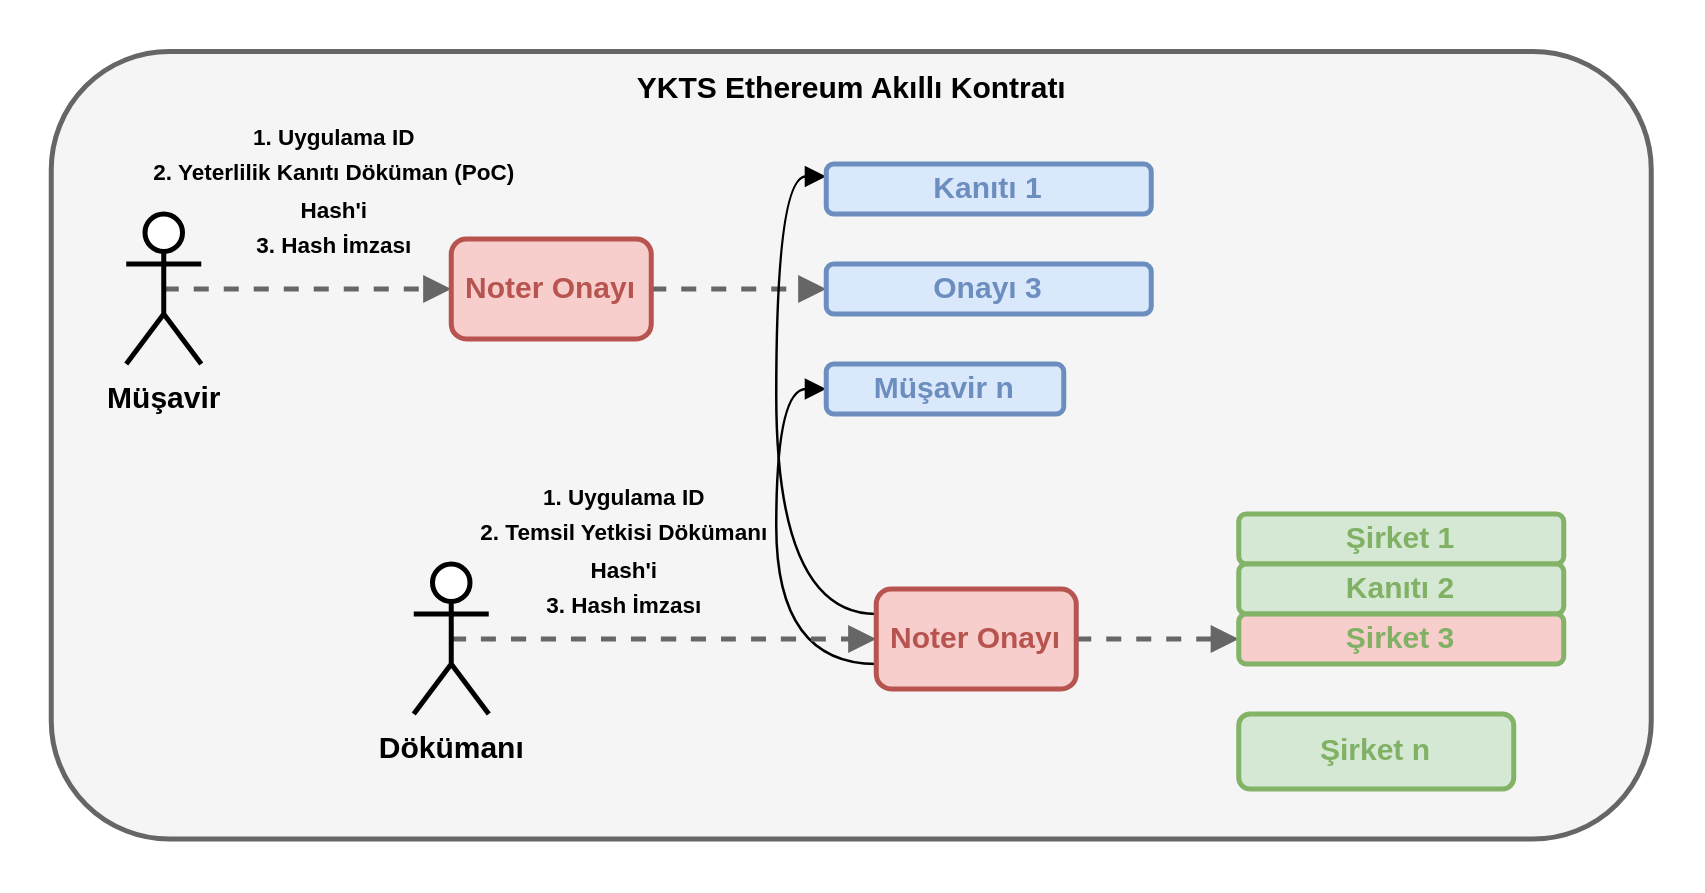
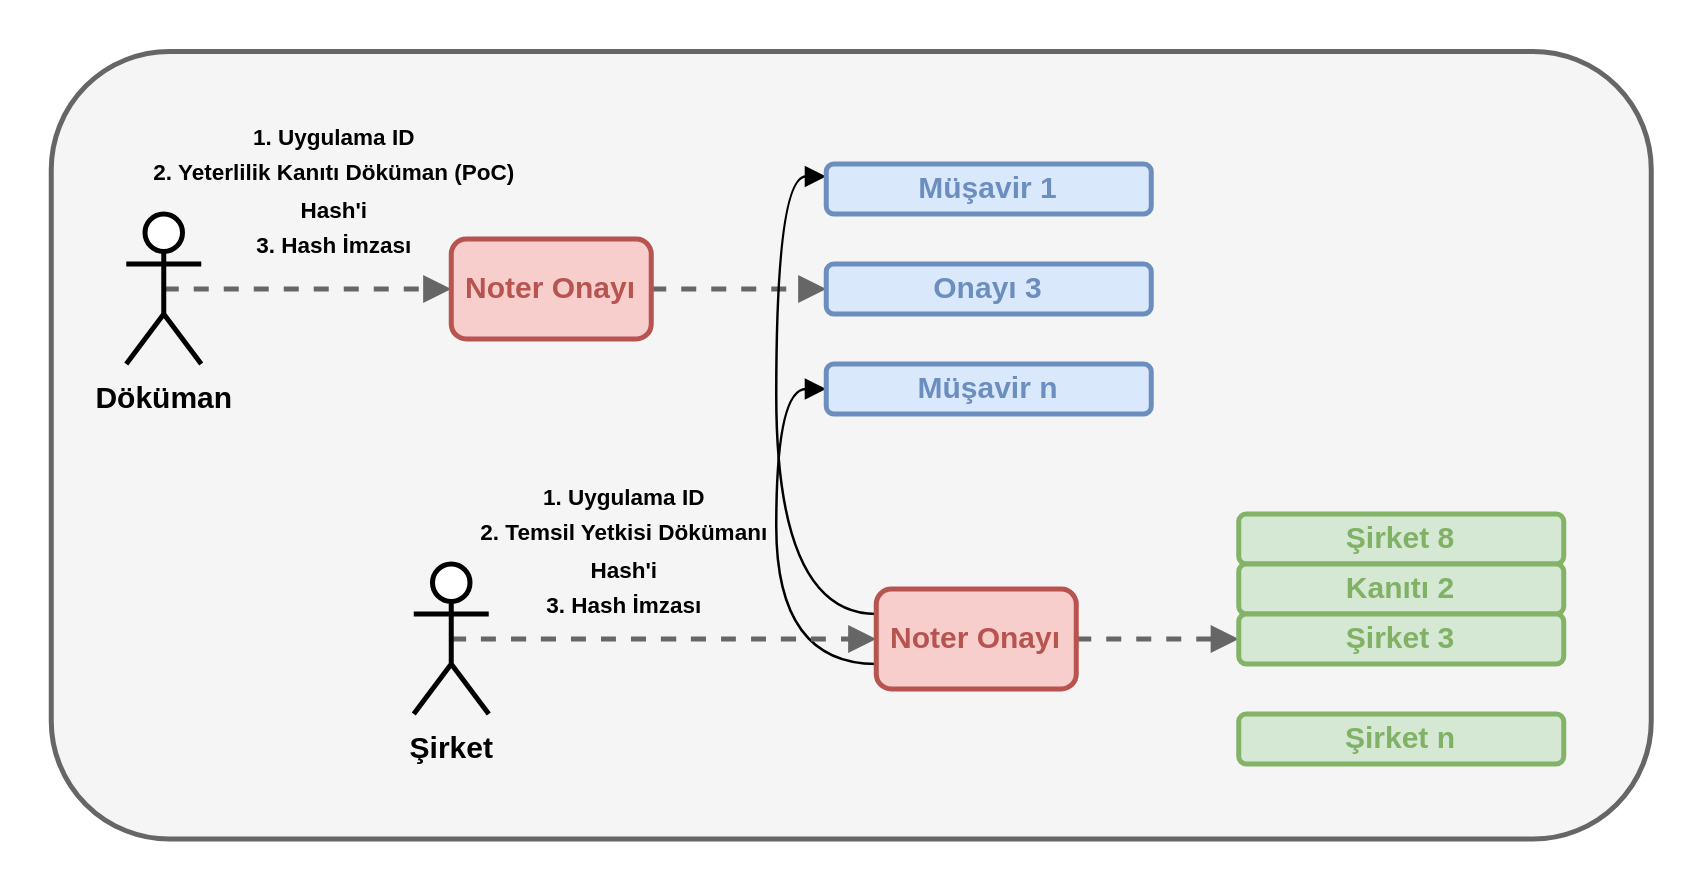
(851, 89) -> none
(989, 189) -> (989, 189)
(945, 389) -> (989, 389)
(165, 399) -> (165, 399)
(1401, 539) -> (1401, 539)
(1401, 639) -> (1401, 639)
(453, 749) -> (453, 749)
(1376, 751) -> (1401, 739)
